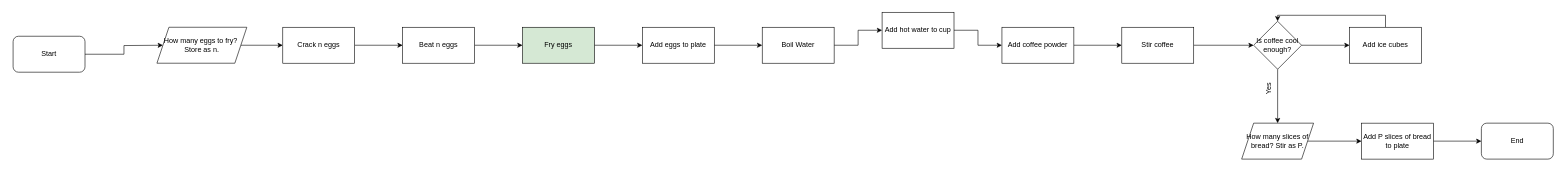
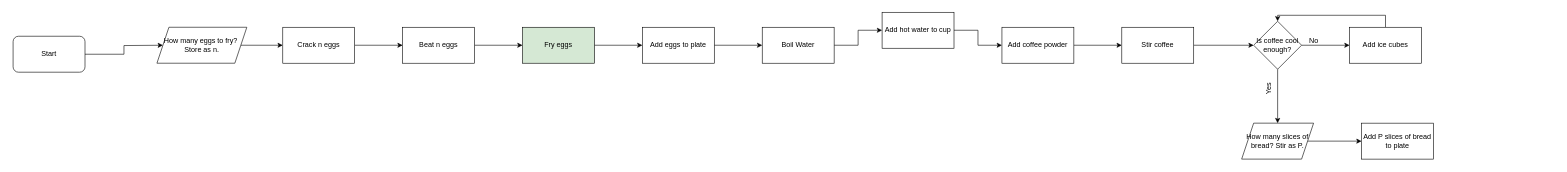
none -> (1314, 41)
(1476, 141) -> none
(1518, 141) -> none
